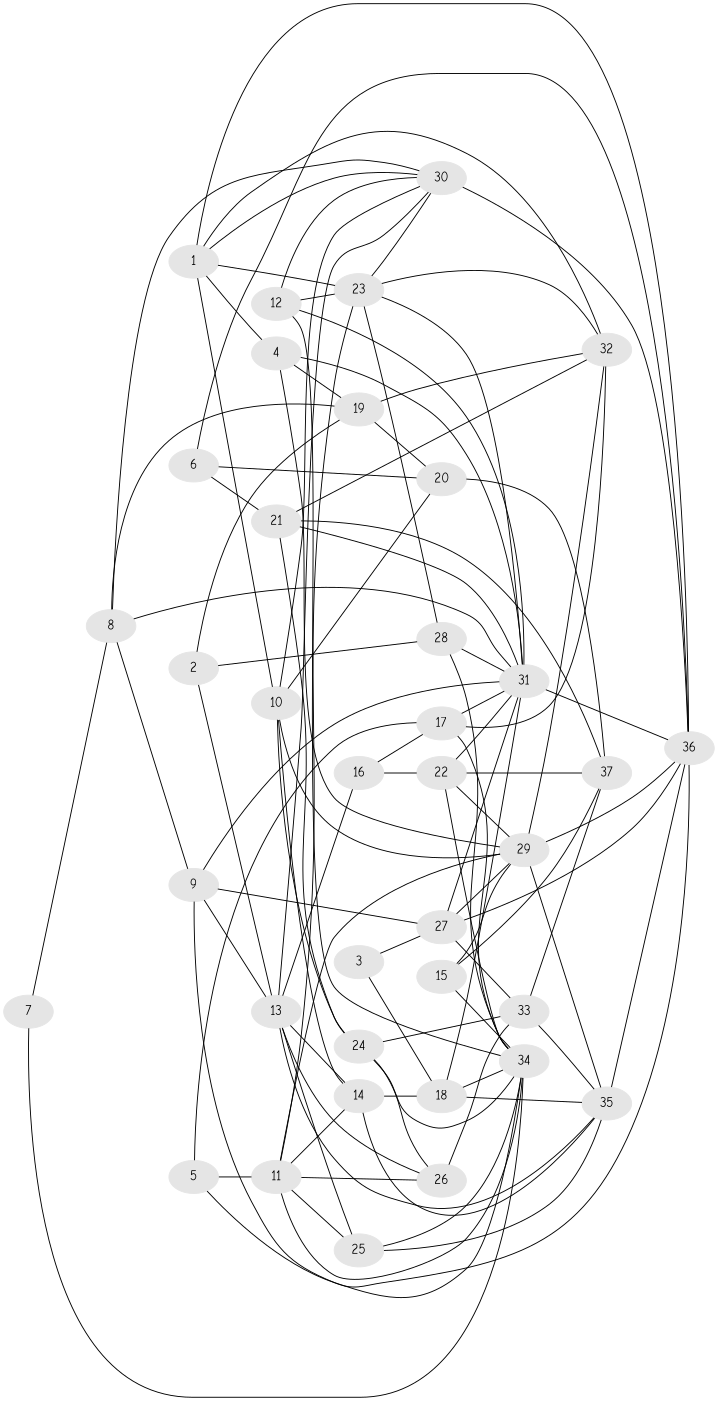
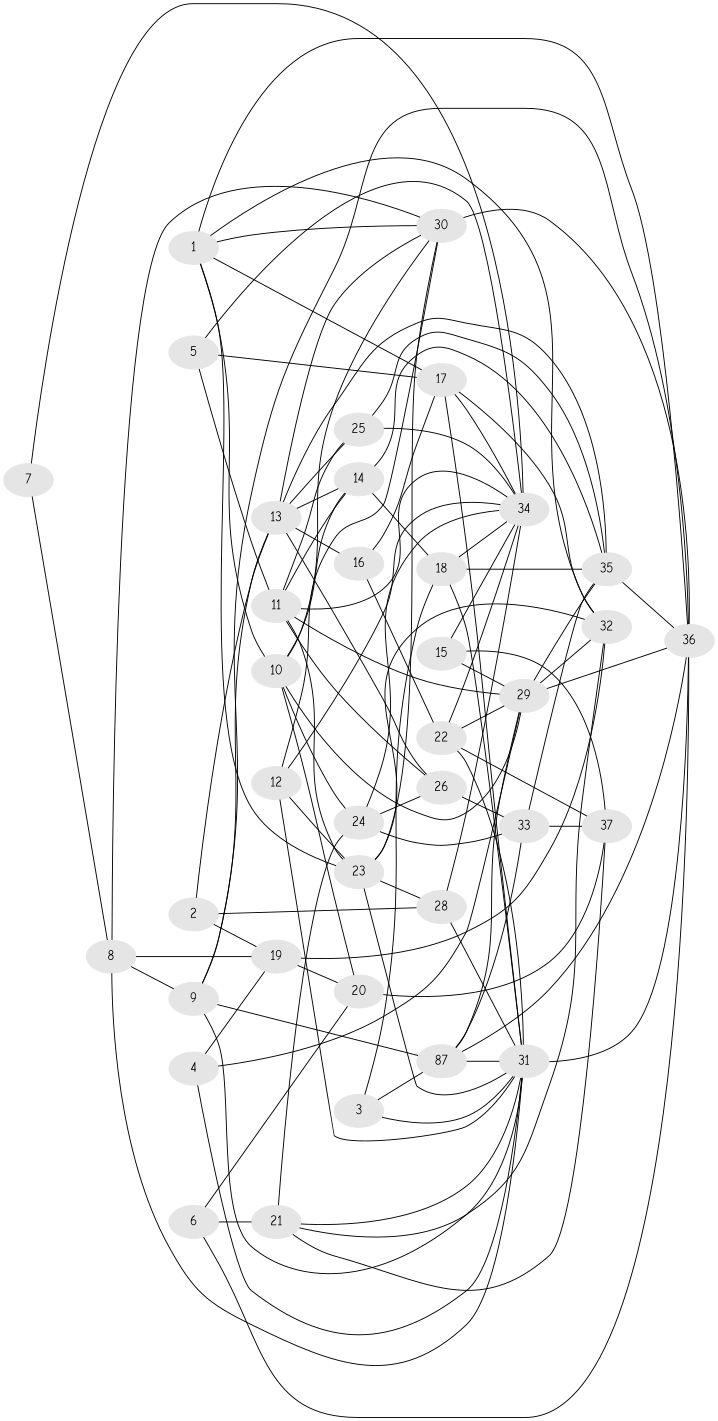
(232, 307) -> (307, 308)
(442, 927) -> (442, 1061)
none -> (455, 1120)
